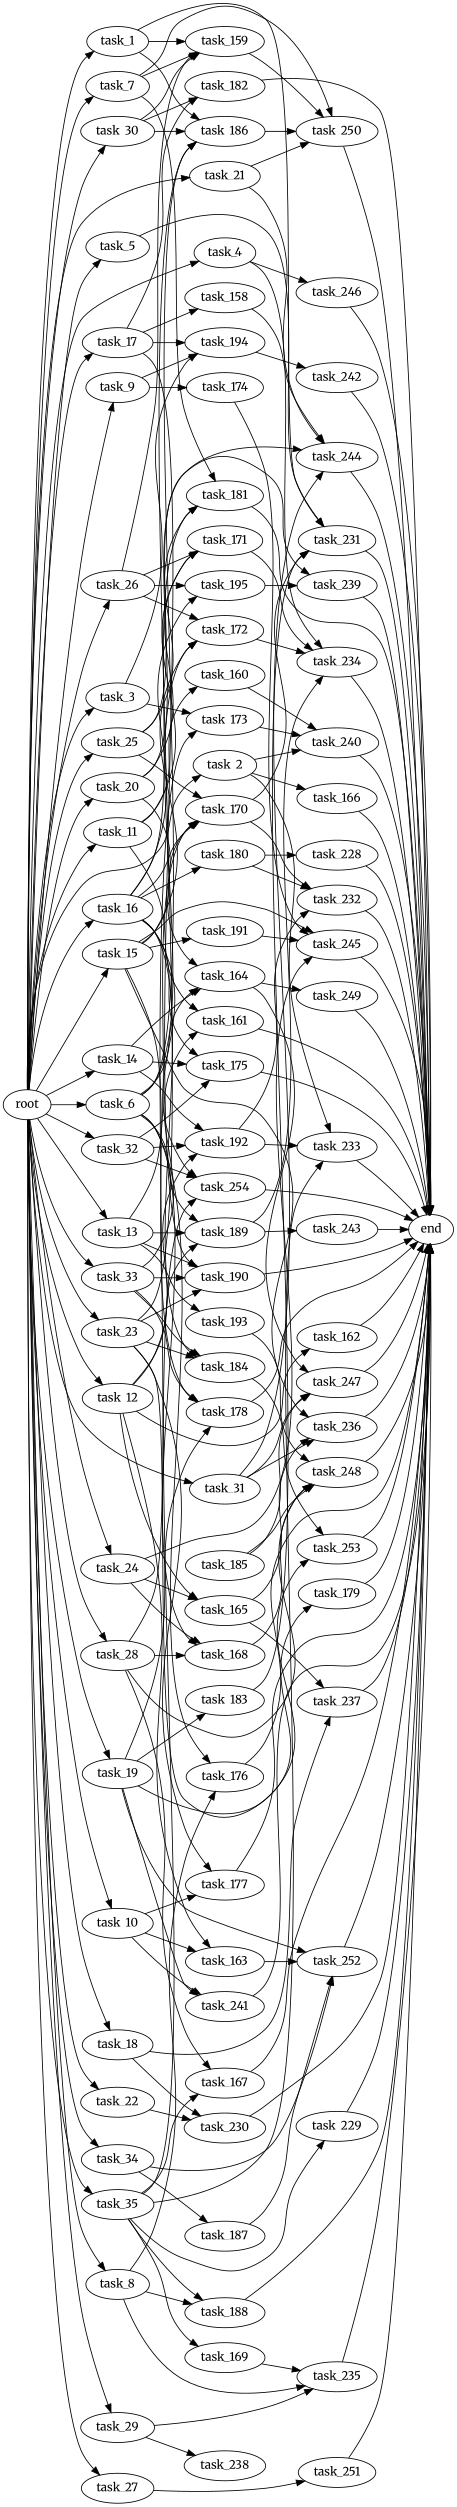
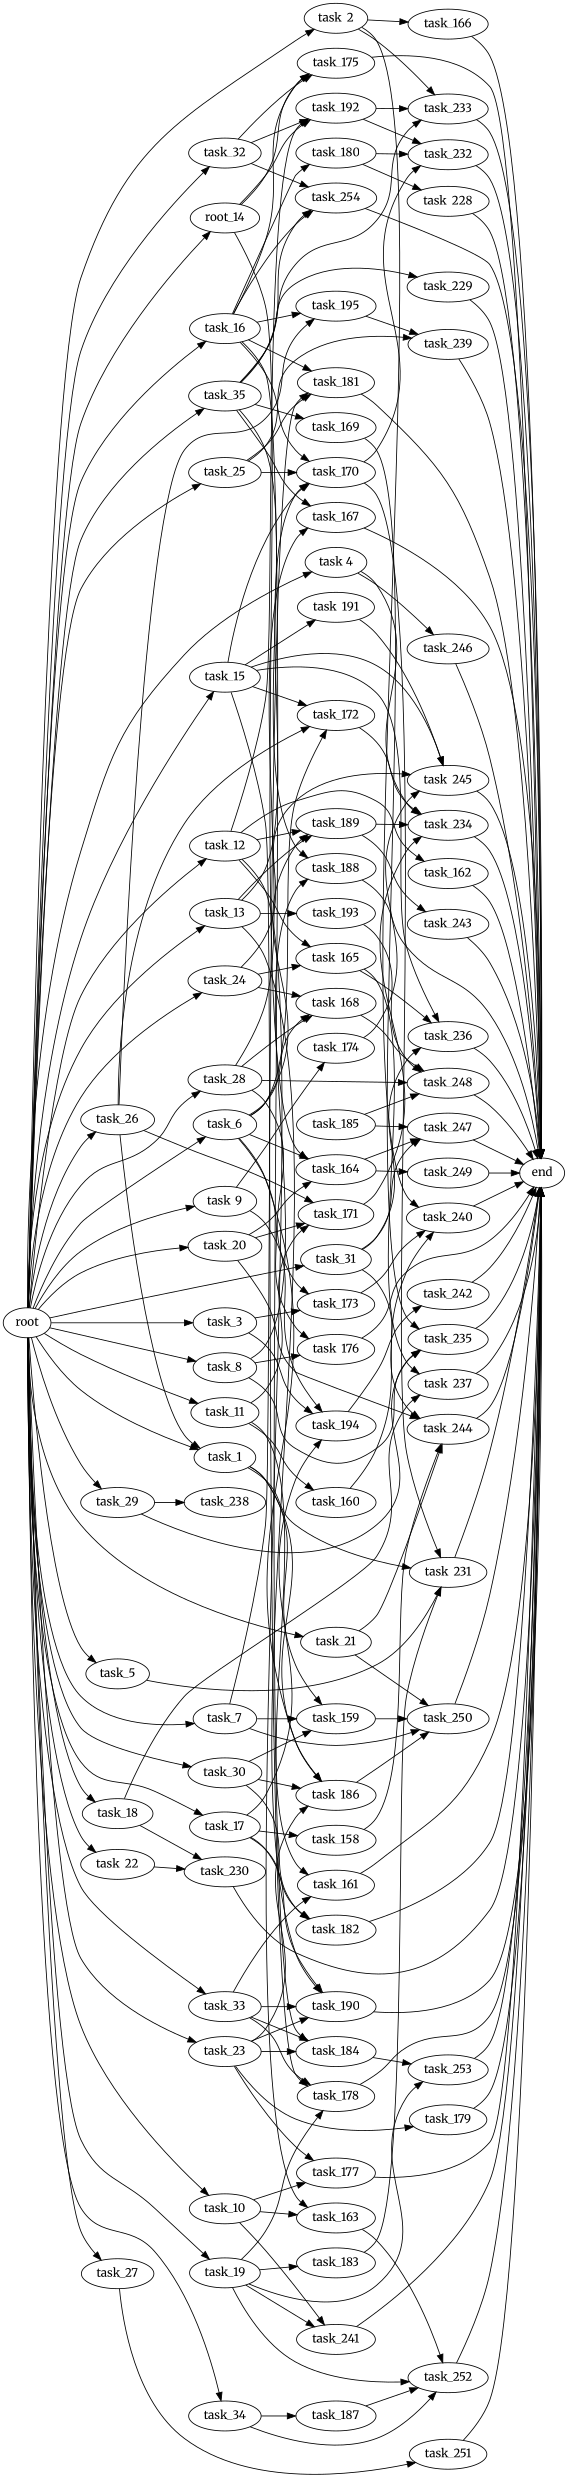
(158, 287) -> (141, 1286)
(118, 1060) -> (225, 218)
